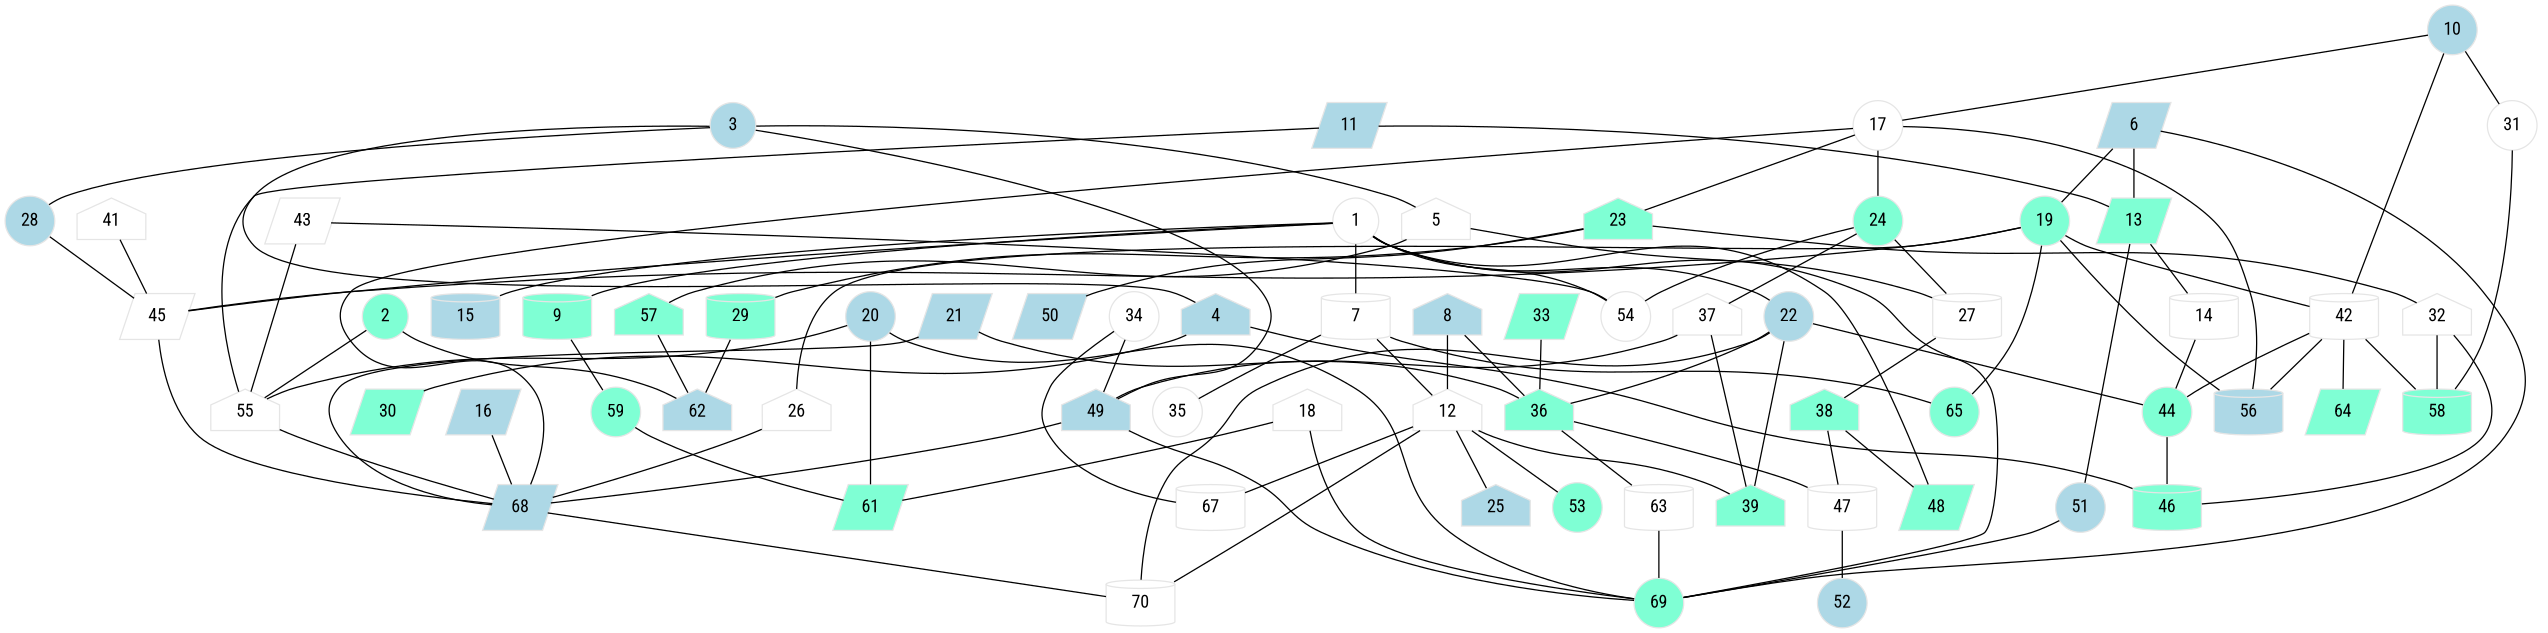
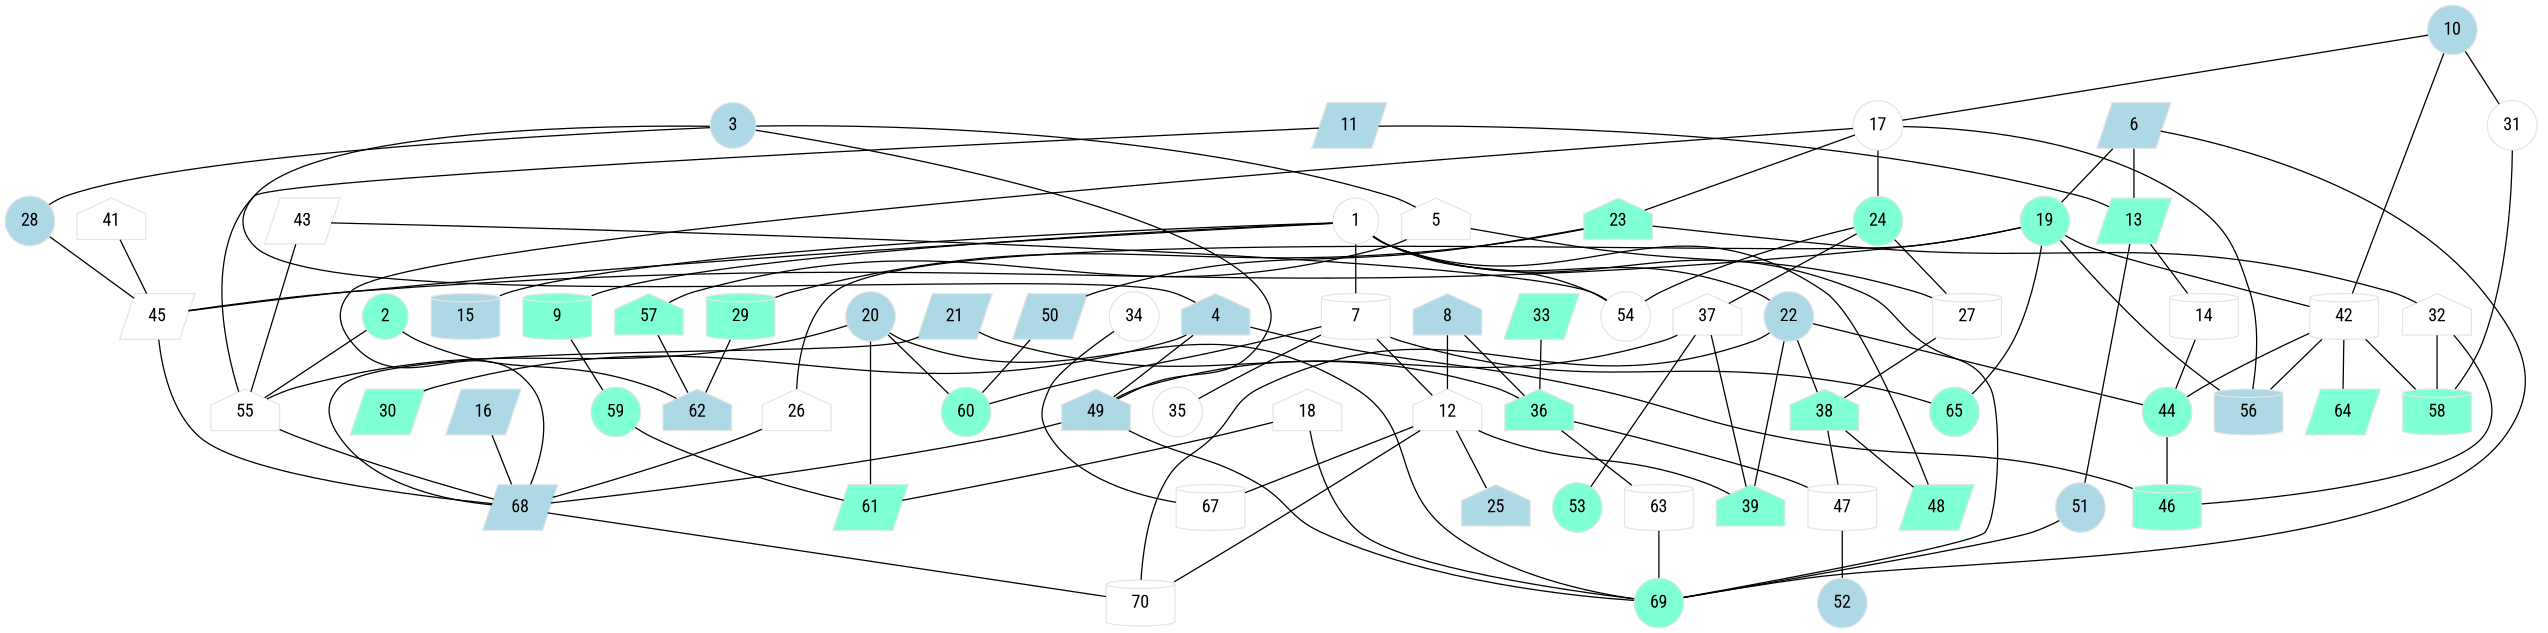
(1112, 371) -> (1141, 375)
(1652, 380) -> (1807, 366)
none -> (966, 412)
(1515, 461) -> (1643, 411)
